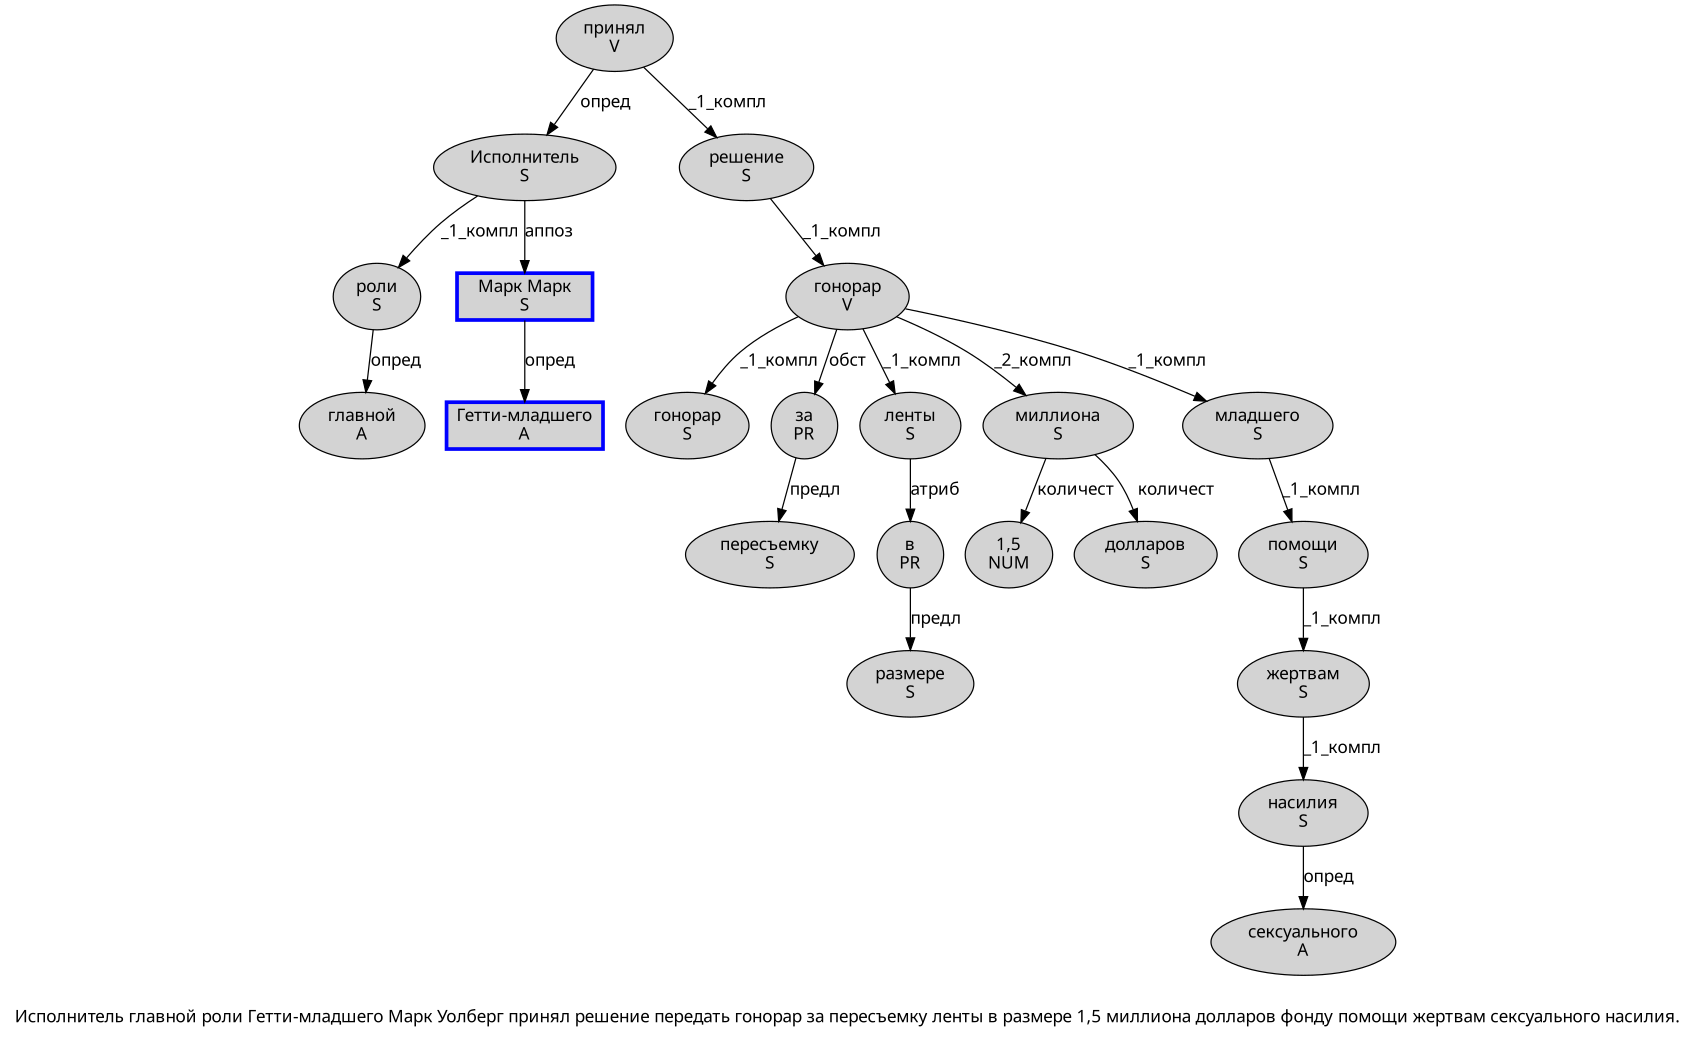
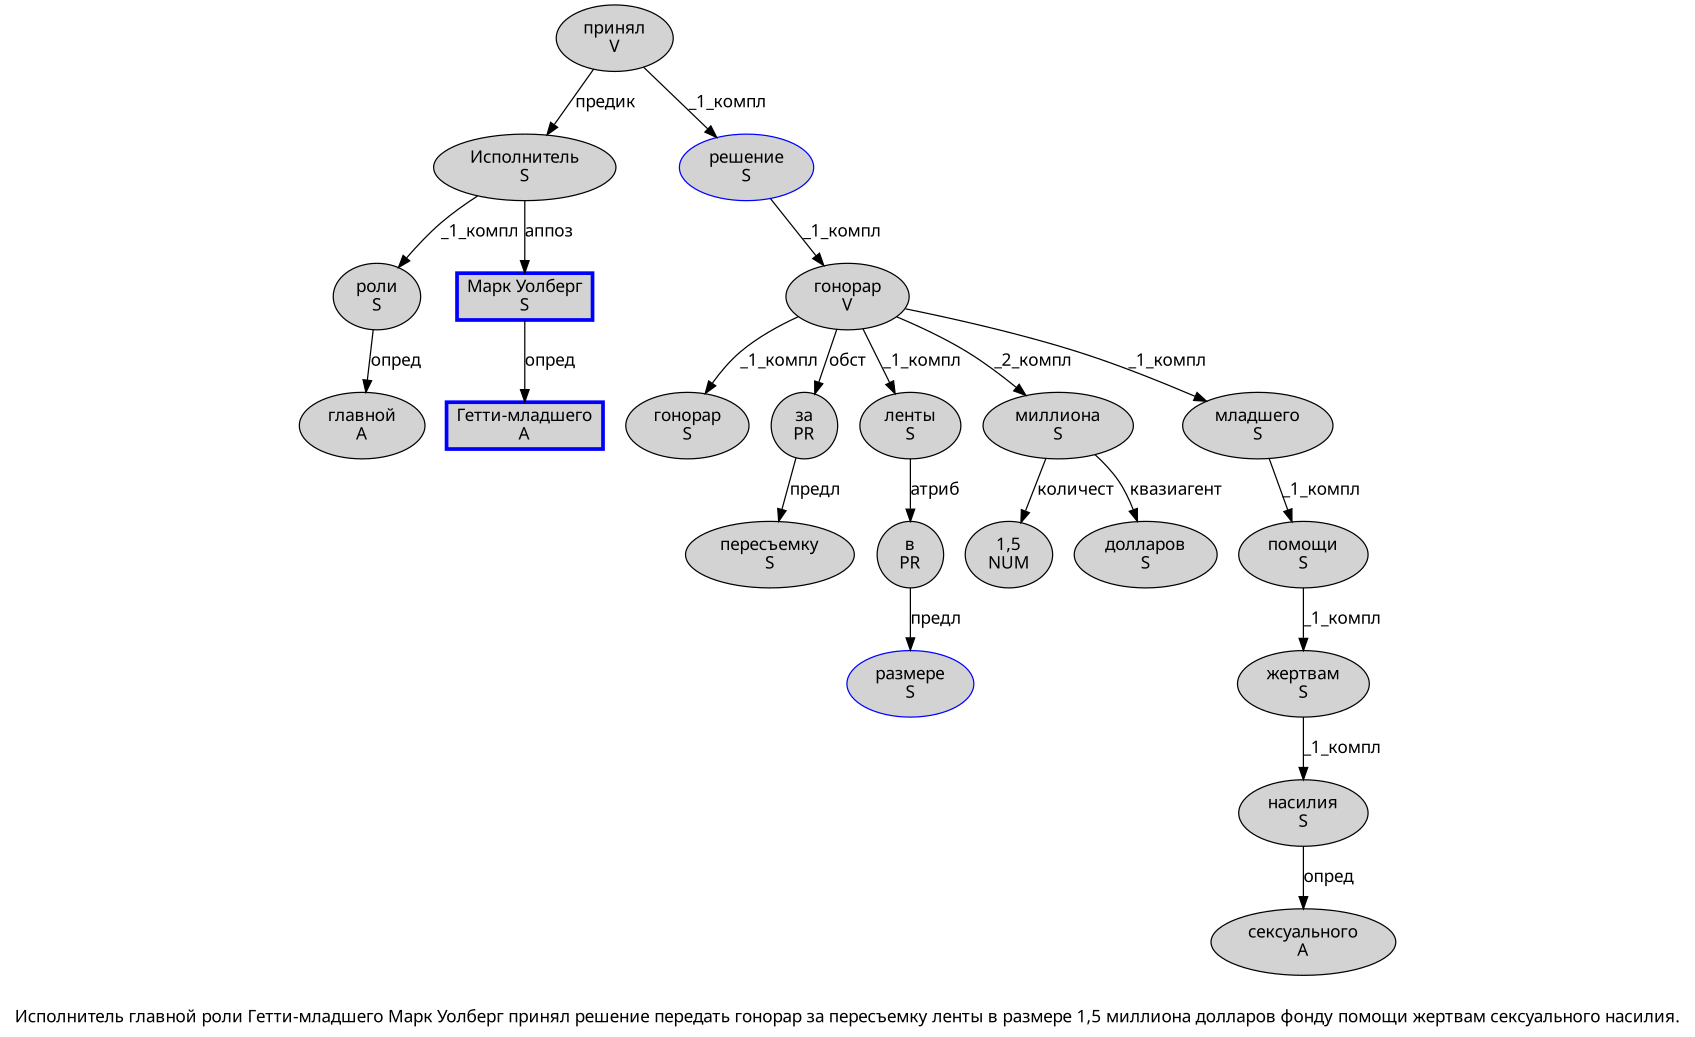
(605, 103) -> (605, 103)
(747, 167) -> (747, 167)
(525, 297) -> (525, 297)
(1176, 490) -> (1176, 490)
(910, 684) -> (910, 684)
